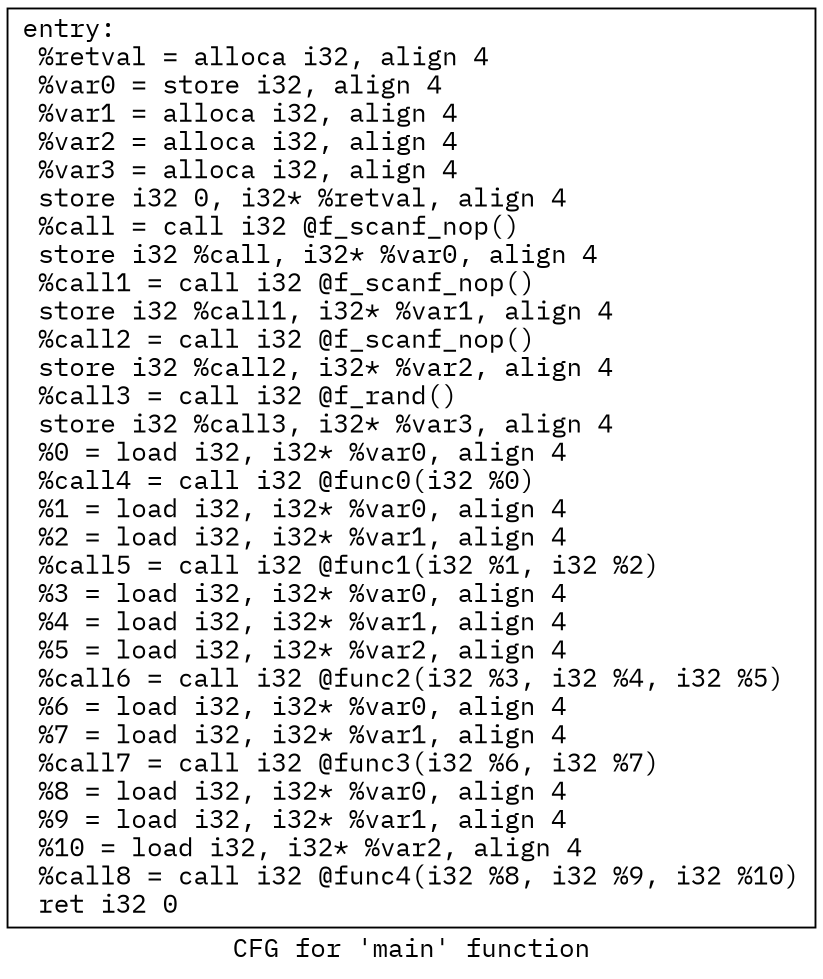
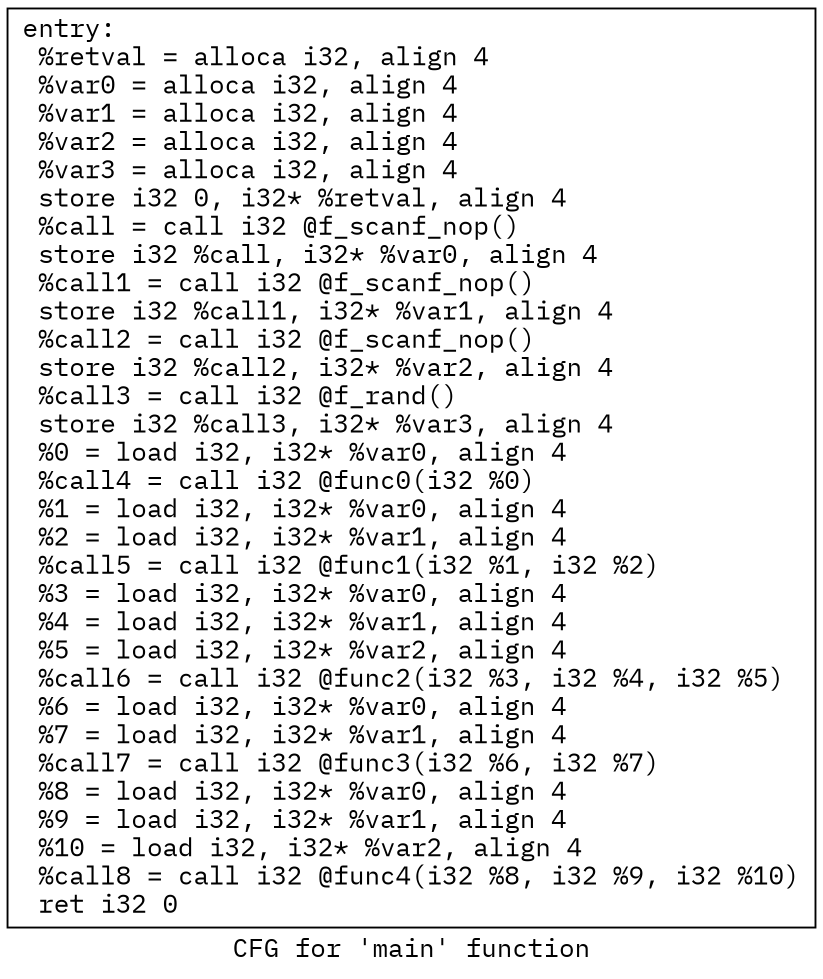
(233, 86) -> (241, 86)
